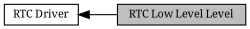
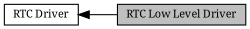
(182, 15) -> (182, 15)
